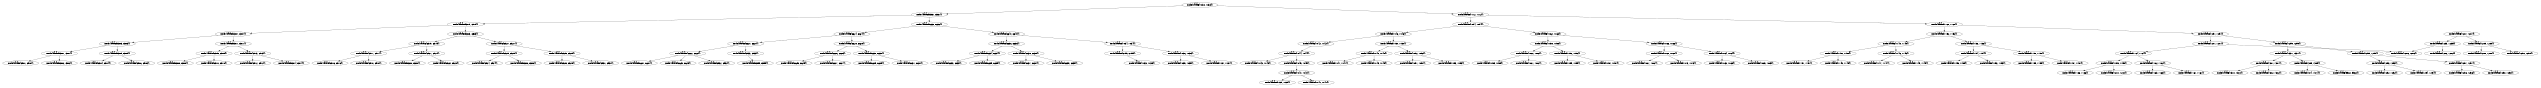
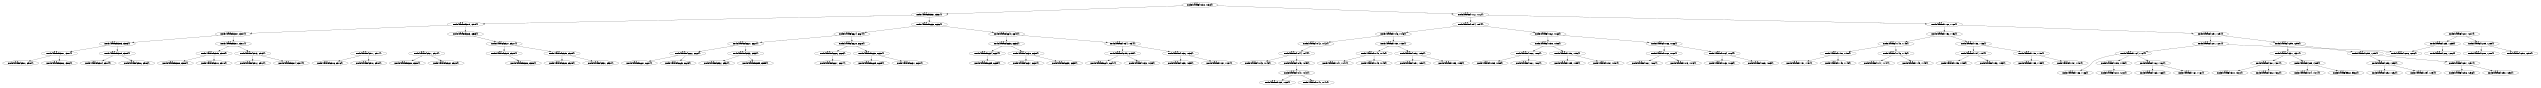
(427, 44) -> none
(702, 58) -> (732, 58)
(485, 63) -> none
(794, 63) -> none
(949, 63) -> none
none -> (1103, 63)
(2095, 68) -> (2098, 59)
